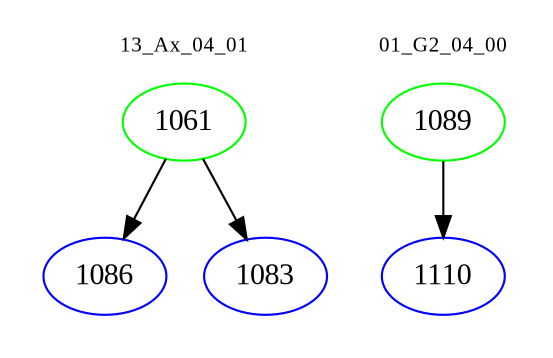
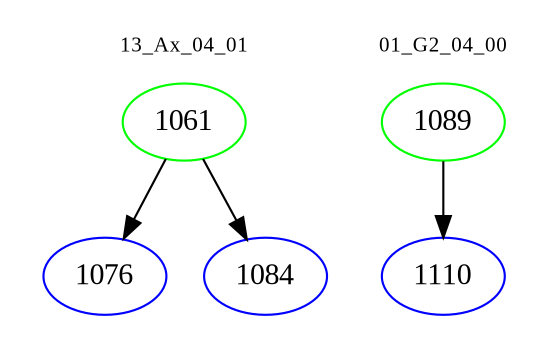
(105, 276) -> (105, 276)
(266, 276) -> (266, 276)
